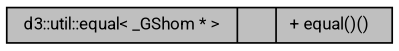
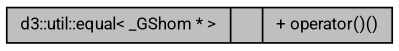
(330, 24) -> (327, 24)
